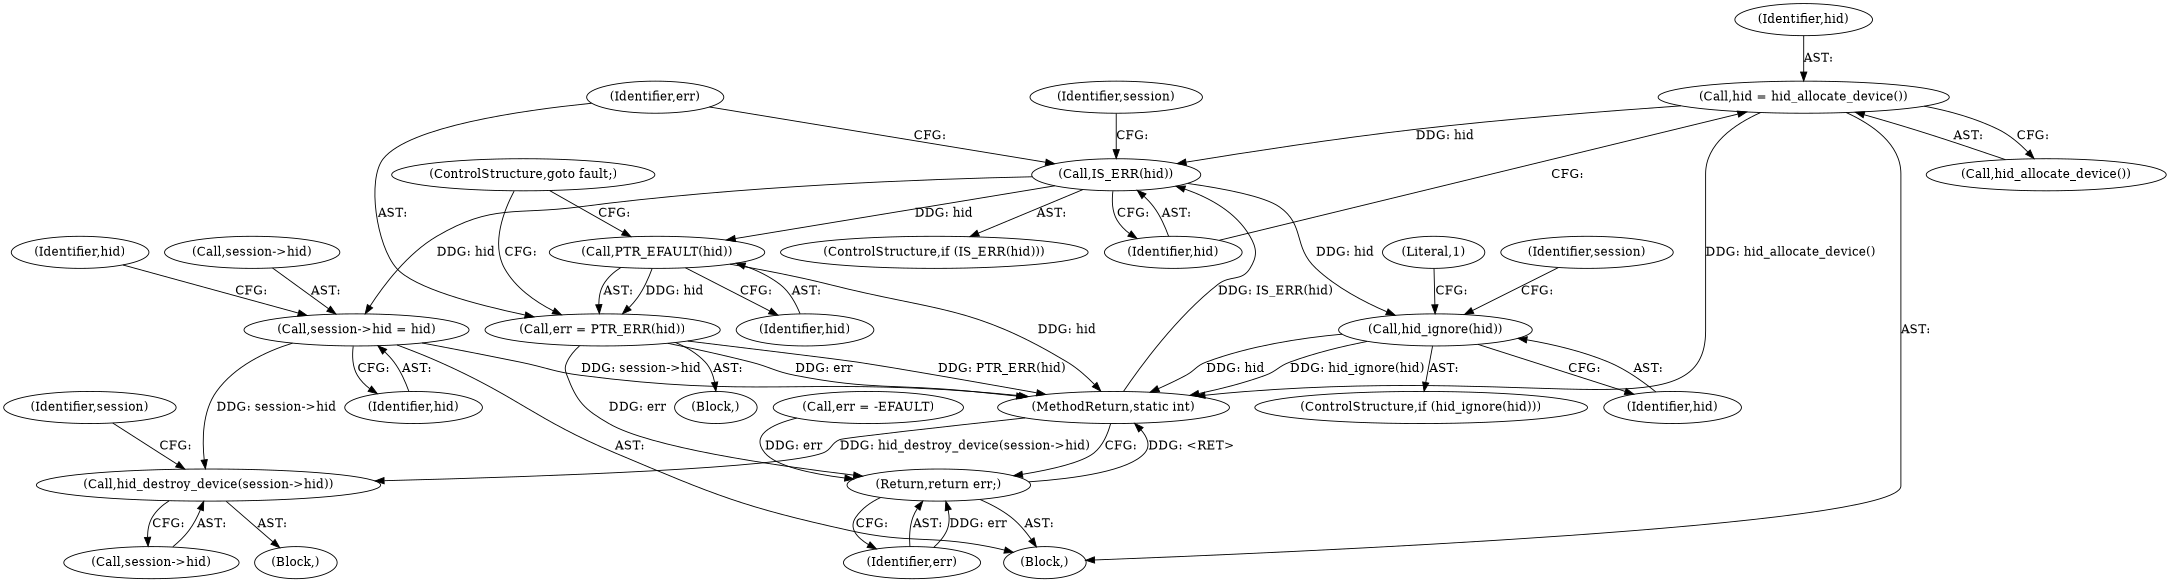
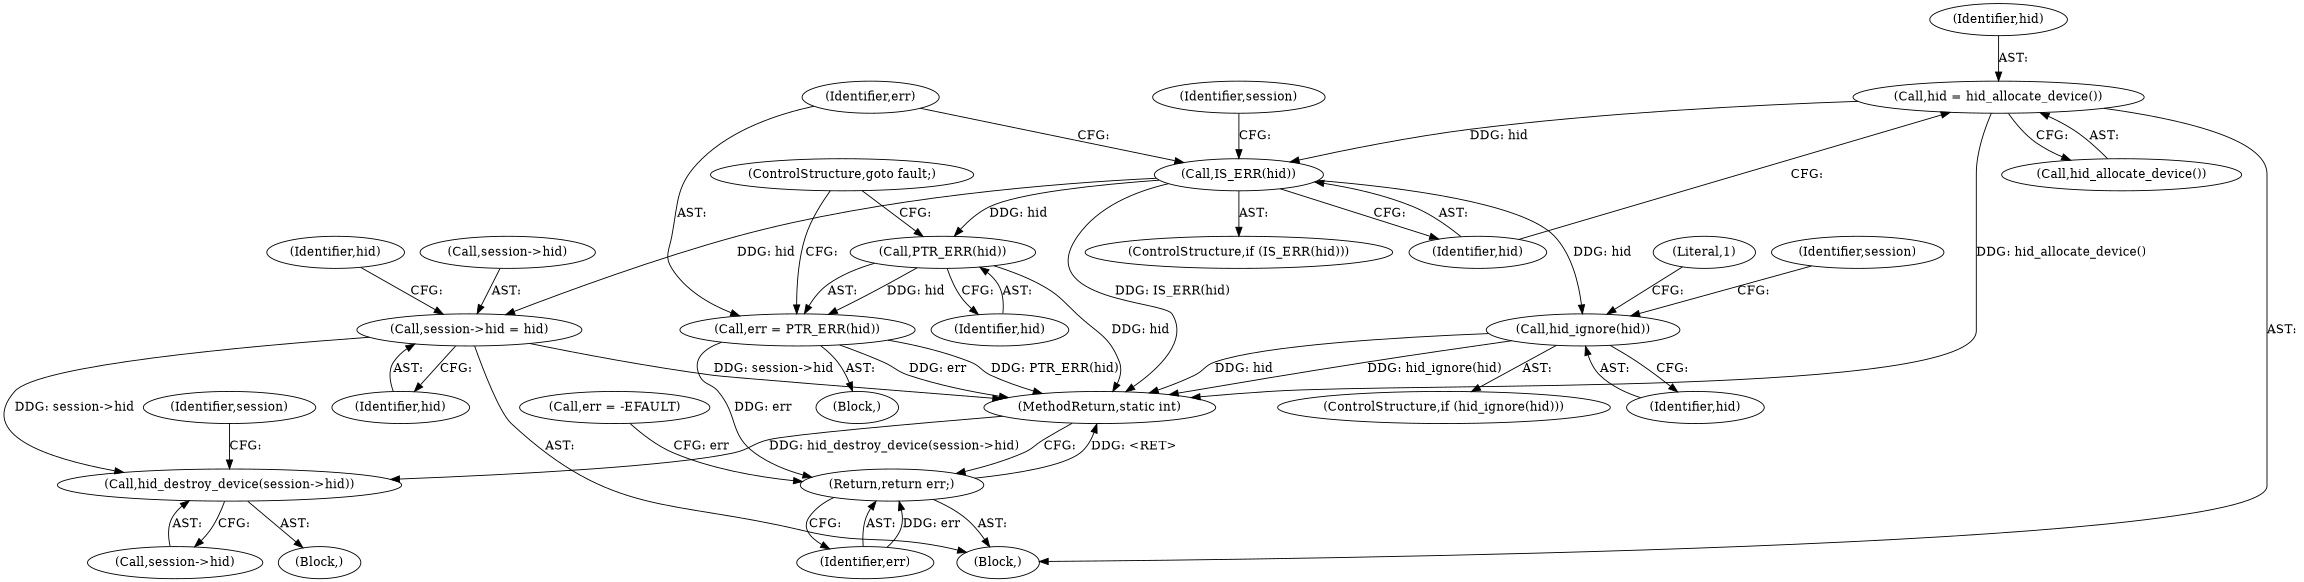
(657, 252) -> (943, 252)
(1222, 282) -> (1093, 289)
(794, 446) -> (702, 446)
